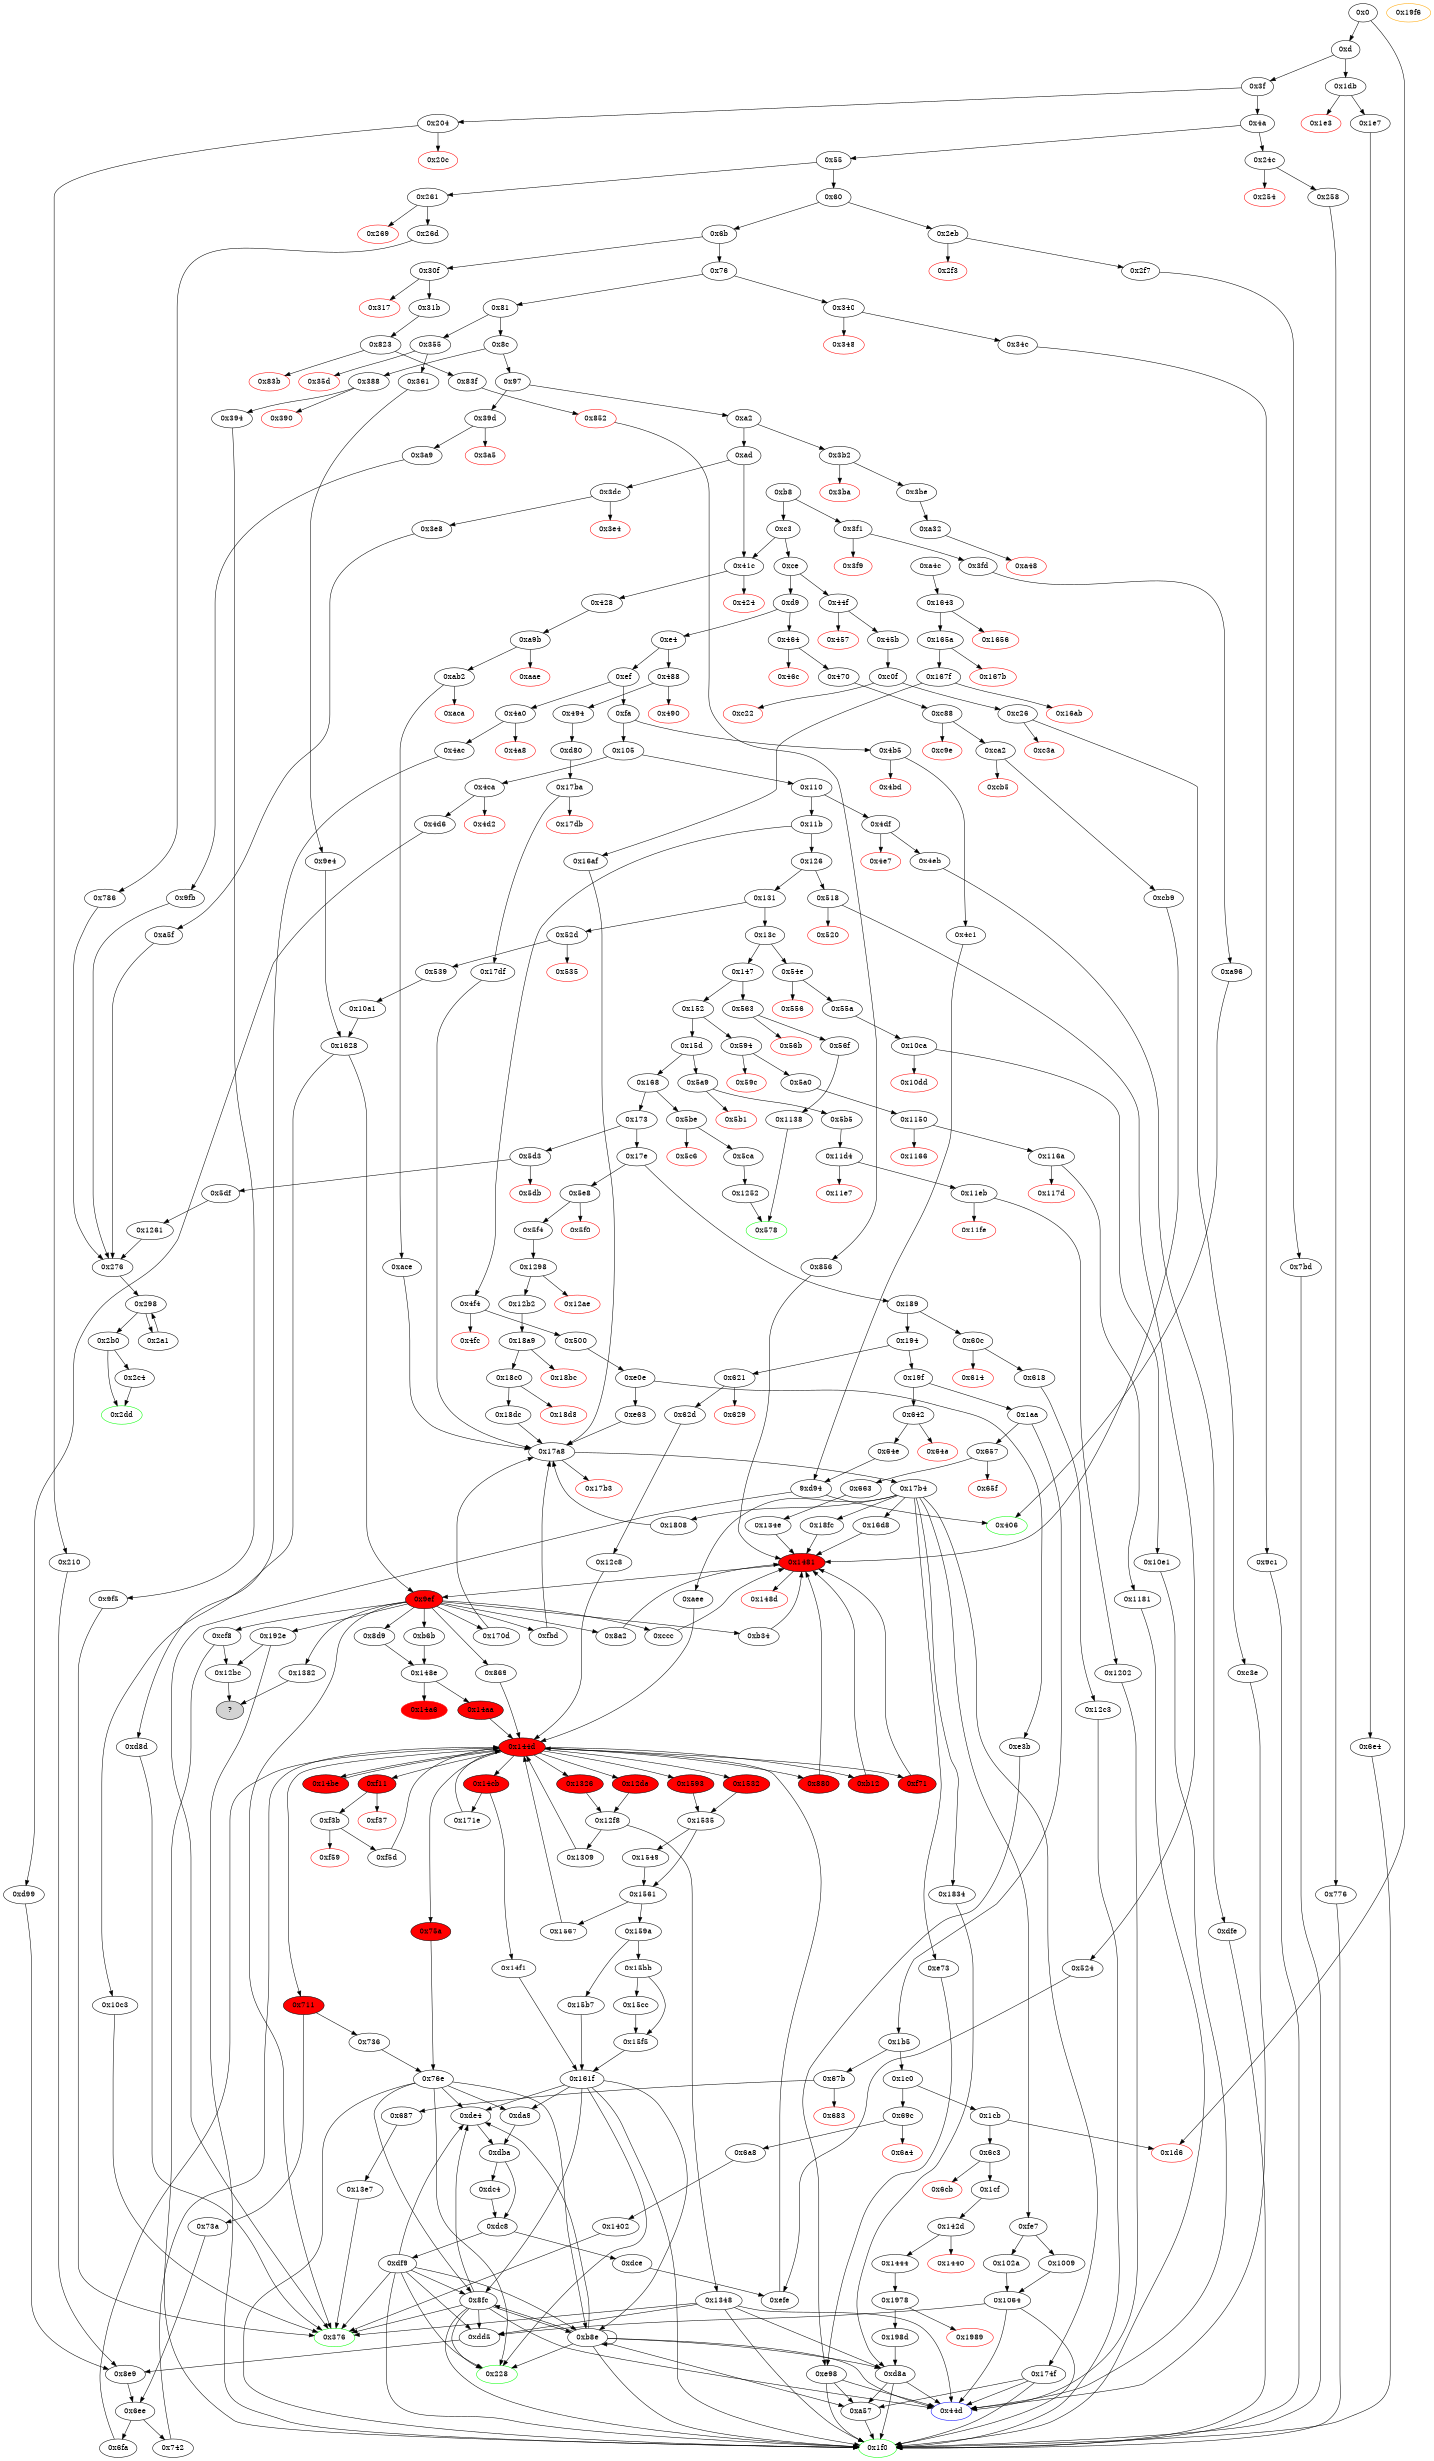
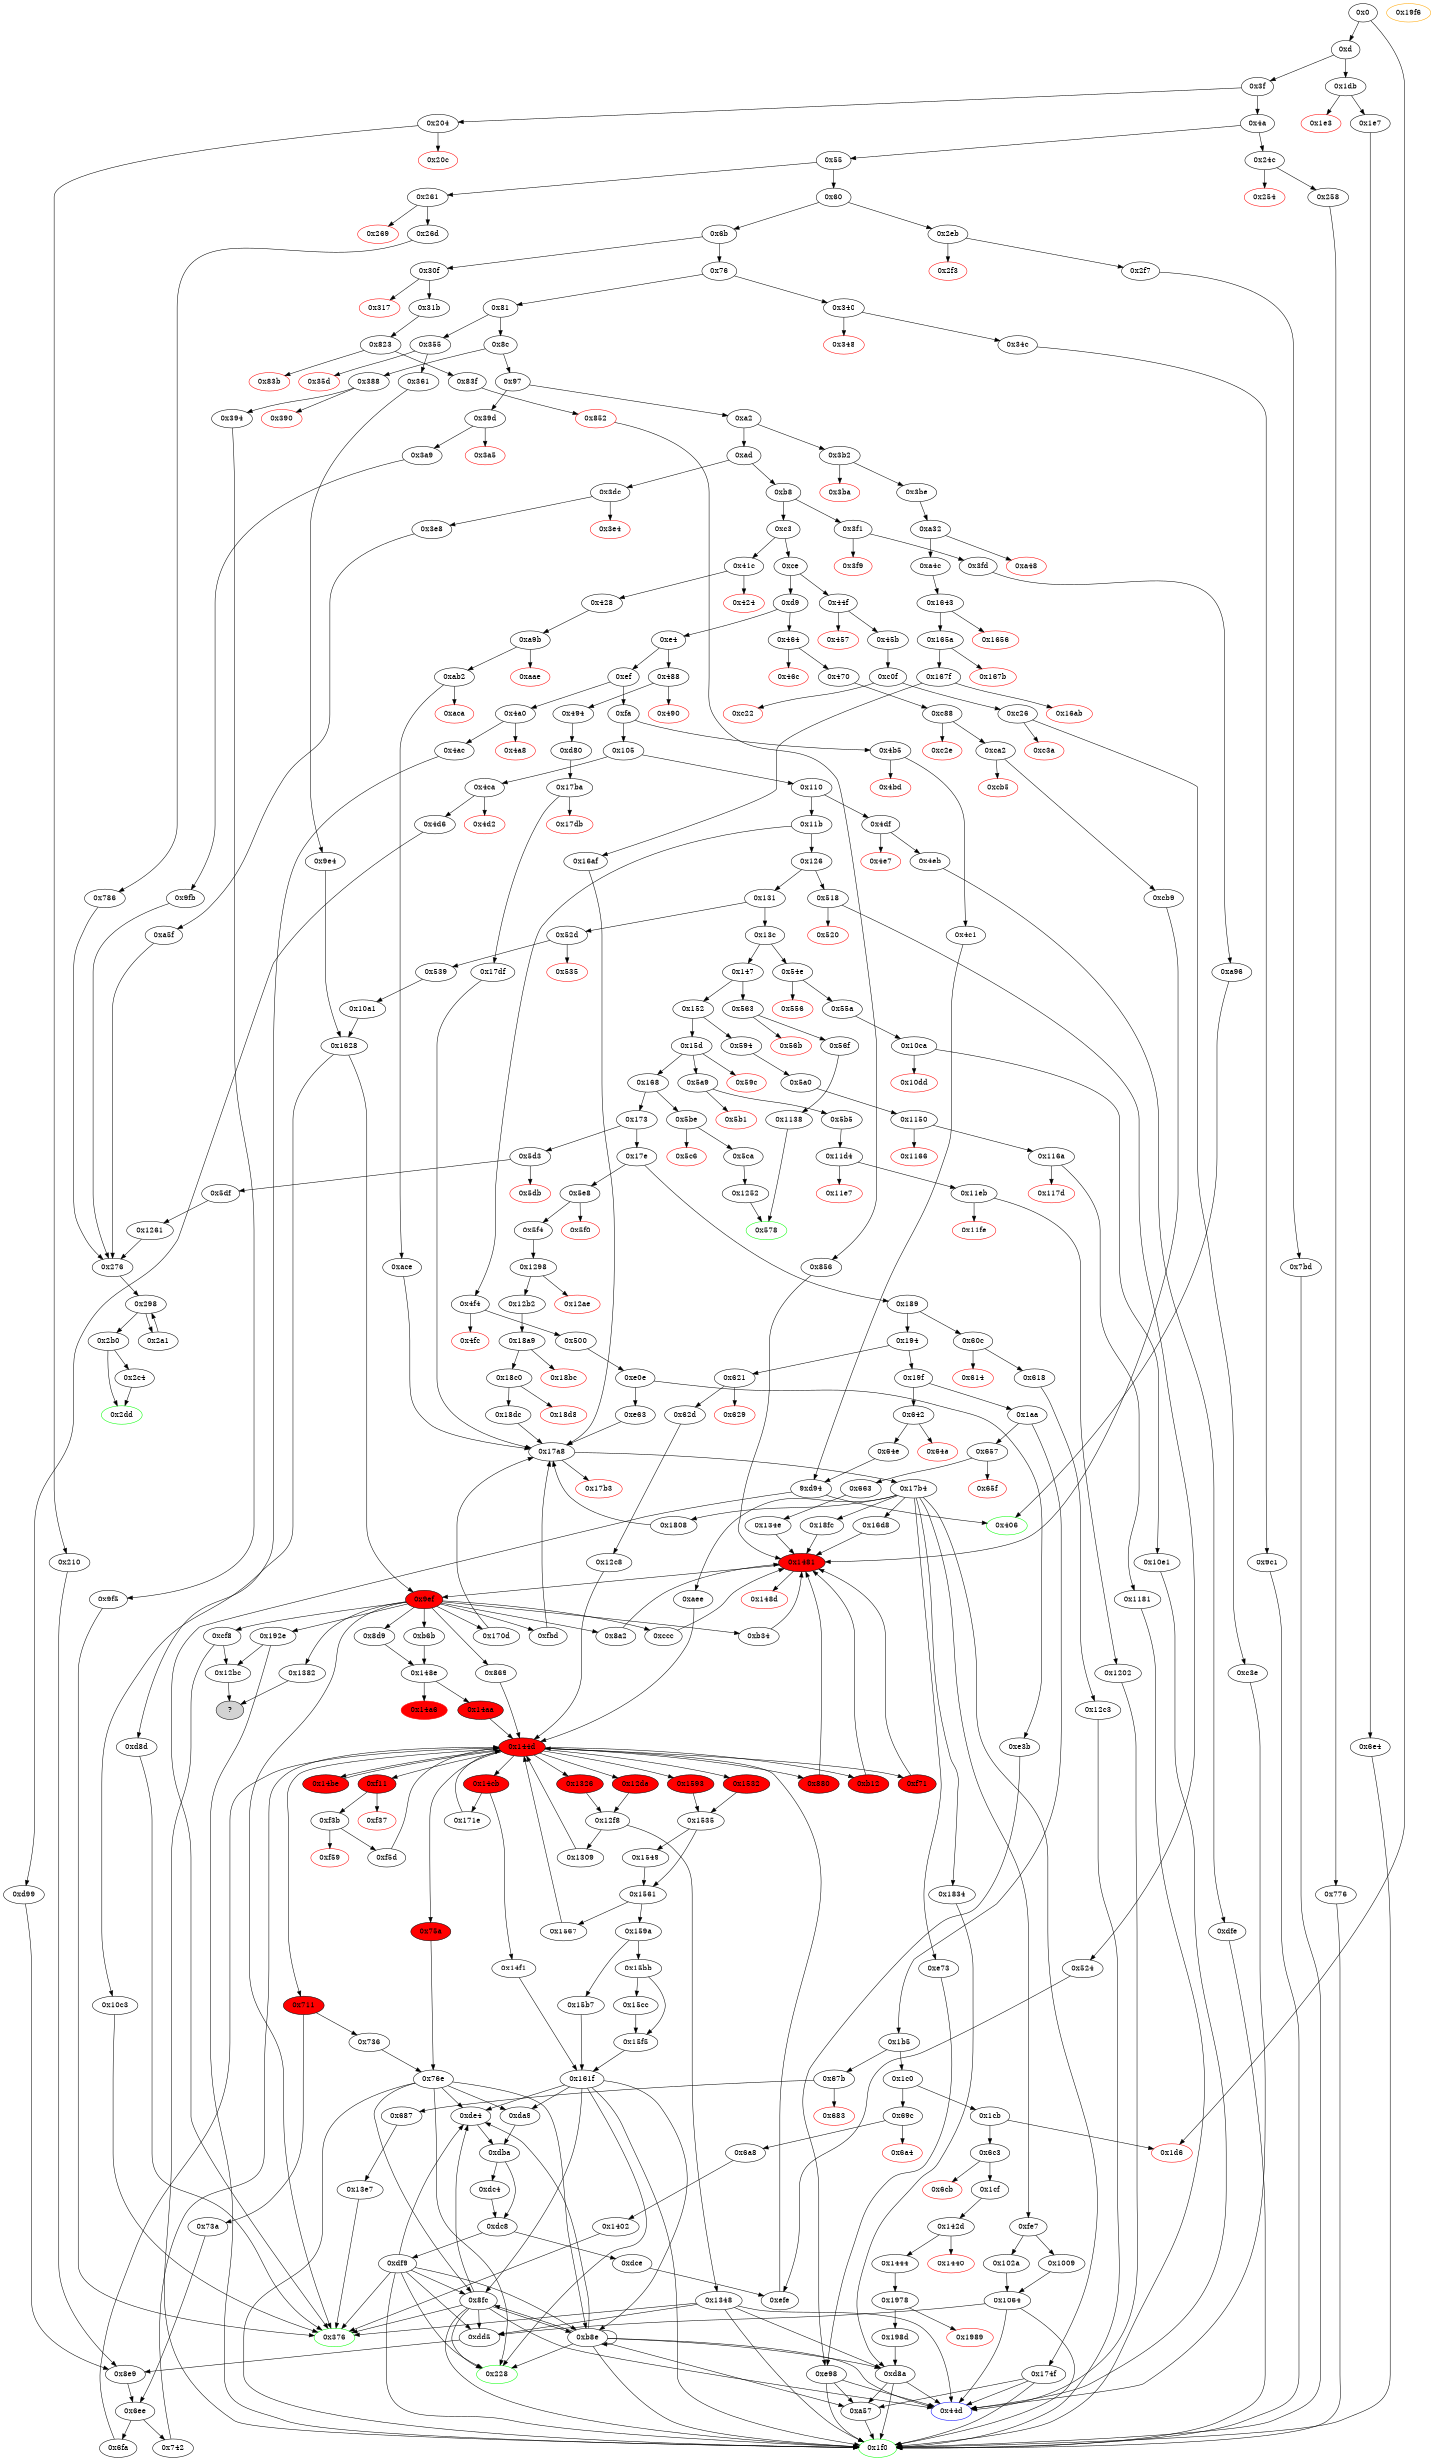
(744, 508) -> (762, 472)
none -> (930, 545)
(942, 751) -> (942, 751)
(744, 1062) -> (717, 1063)
